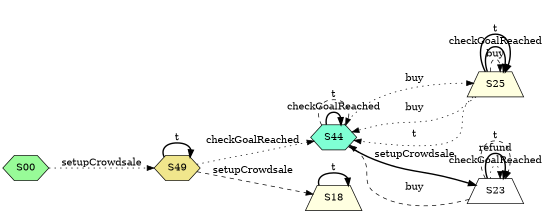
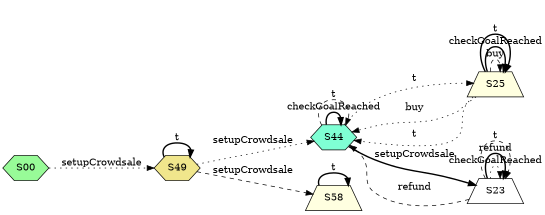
(415, 78) -> (415, 78)
(253, 140) -> (253, 140)
(415, 187) -> (415, 187)
(334, 198) -> (334, 198)
